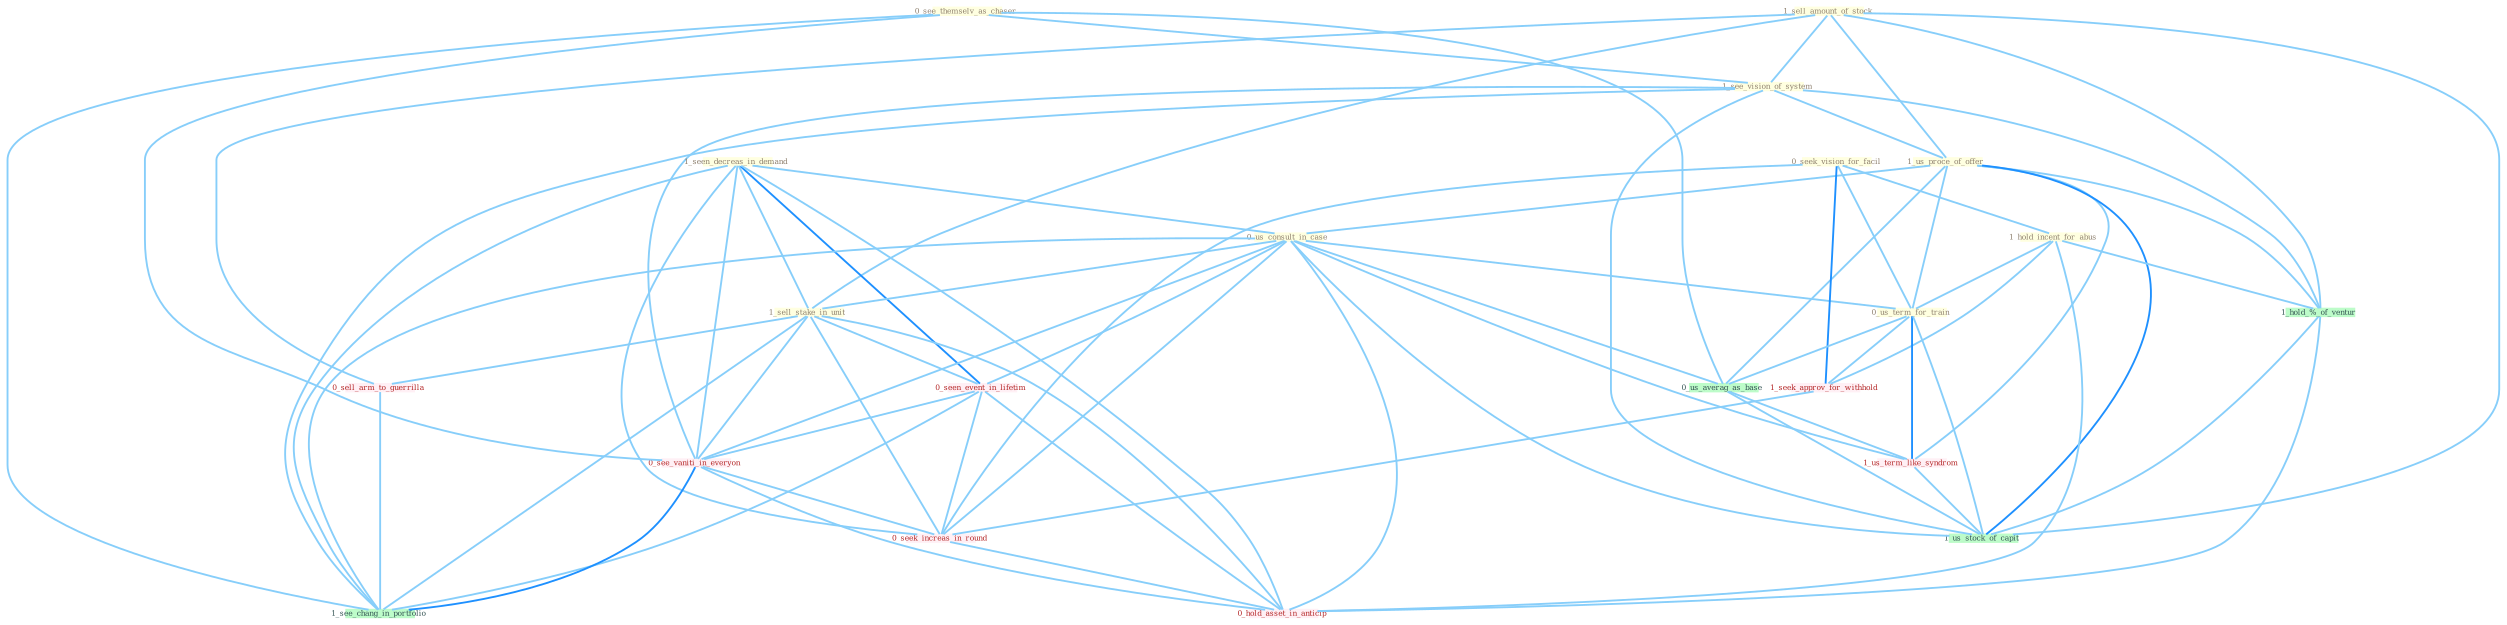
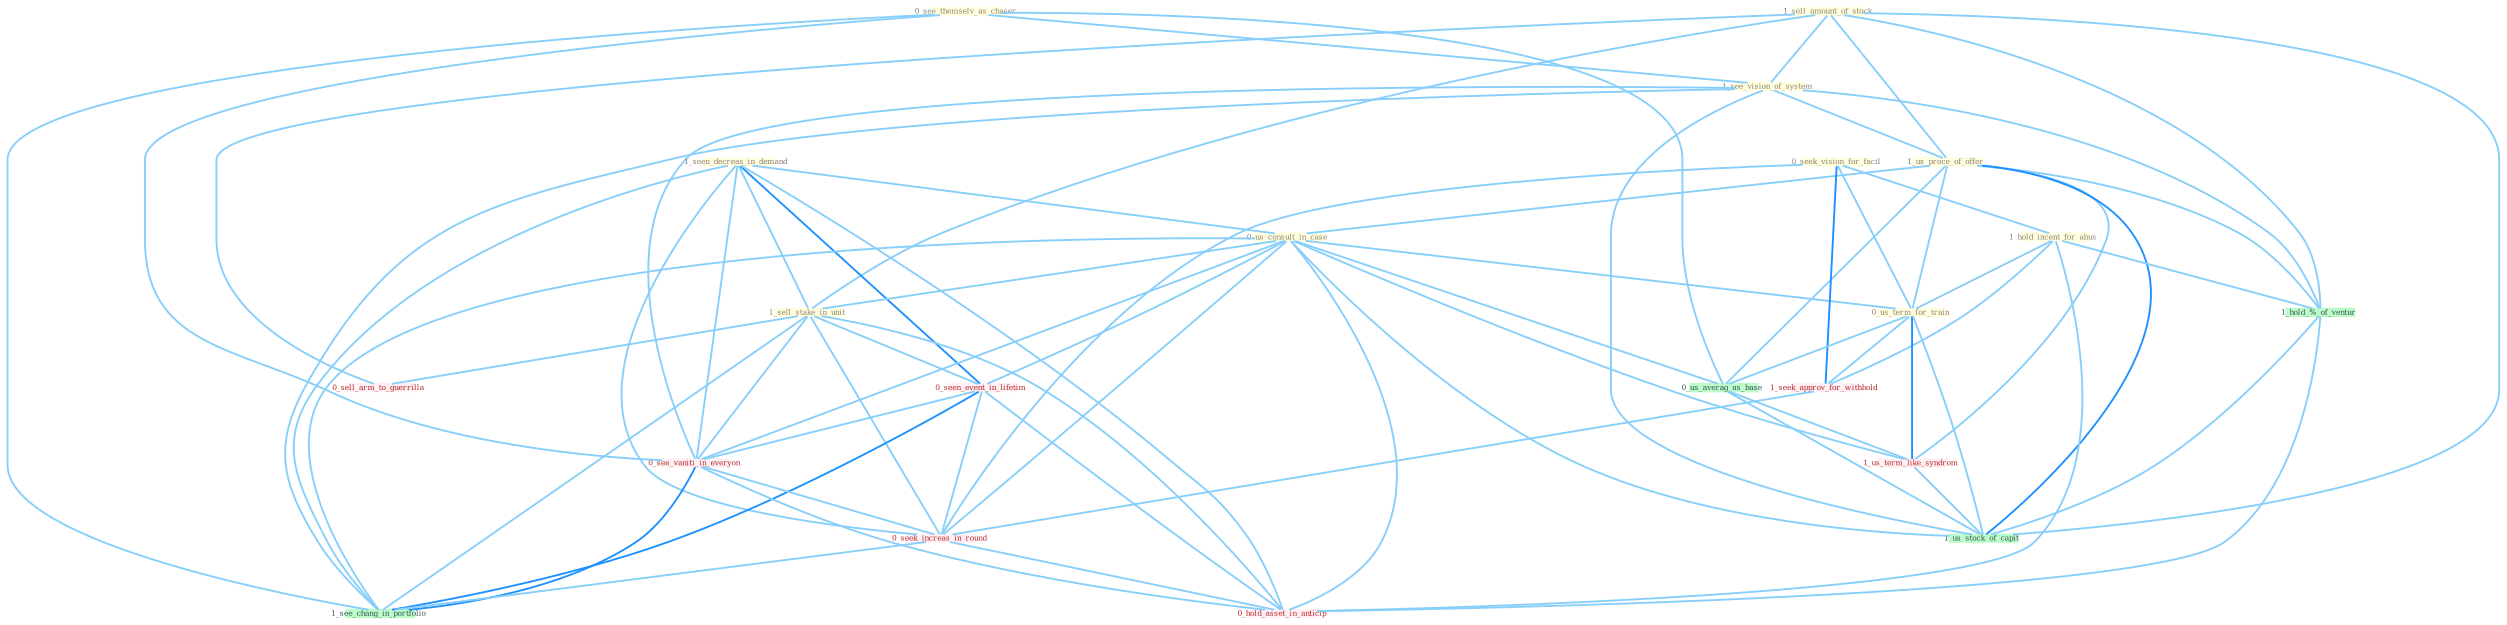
(380, 501) -> (660, 576)
(696, 531) -> (696, 531)
